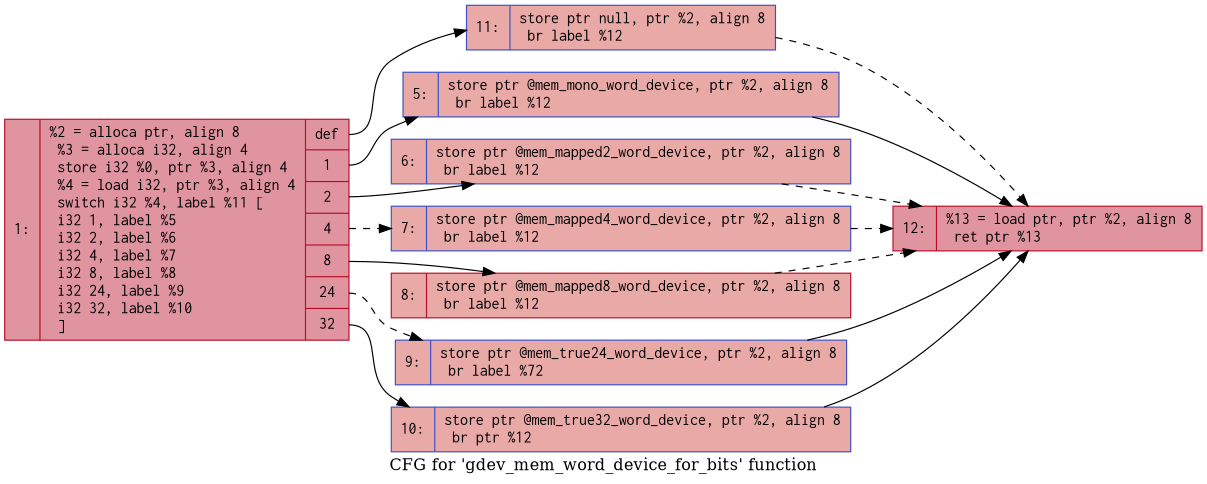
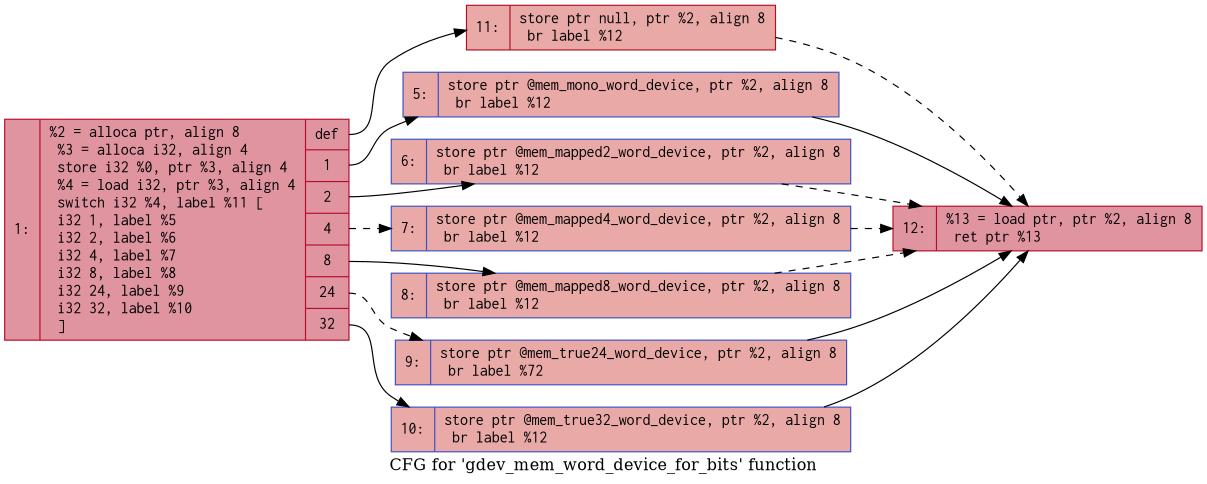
(621, 28) -> (621, 28)
(621, 296) -> (621, 296)
(488, 438) -> (496, 438)
